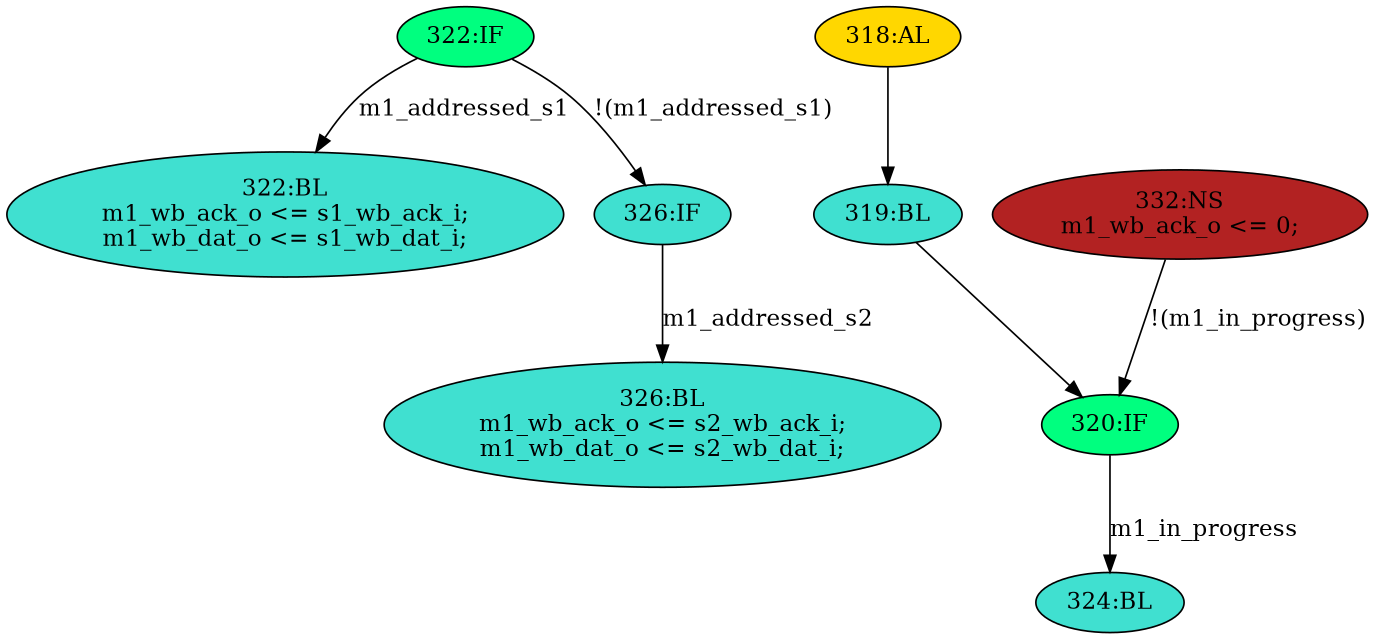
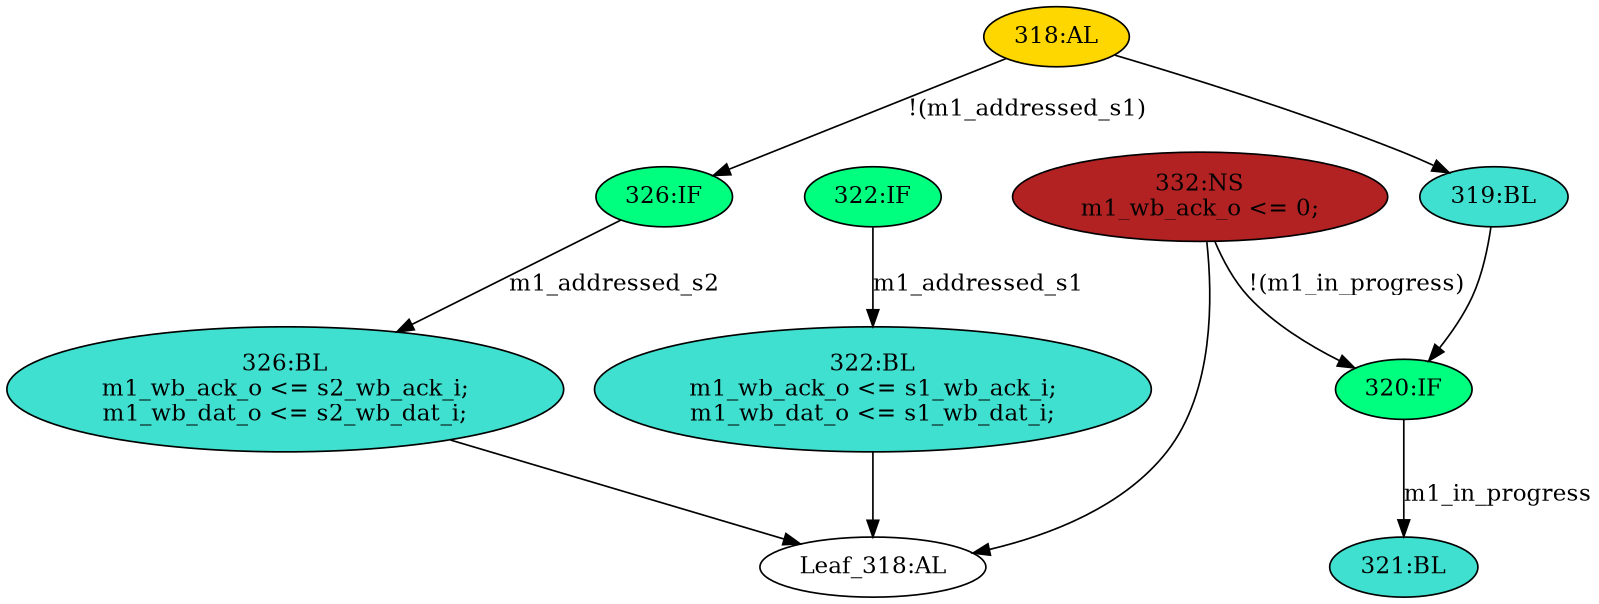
(581, 107) -> (868, 114)
(663, 214) -> (664, 197)
none -> (873, 567)
(1110, 603) -> (1404, 567)
